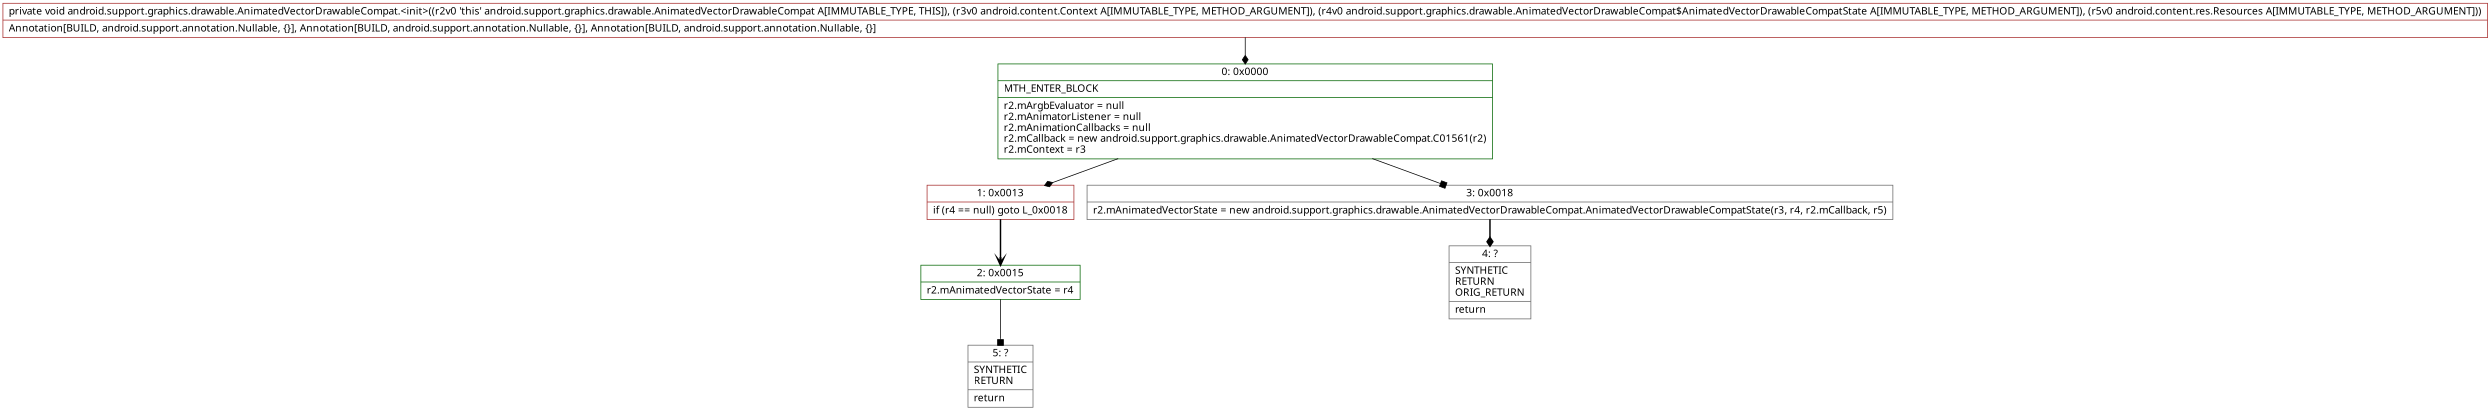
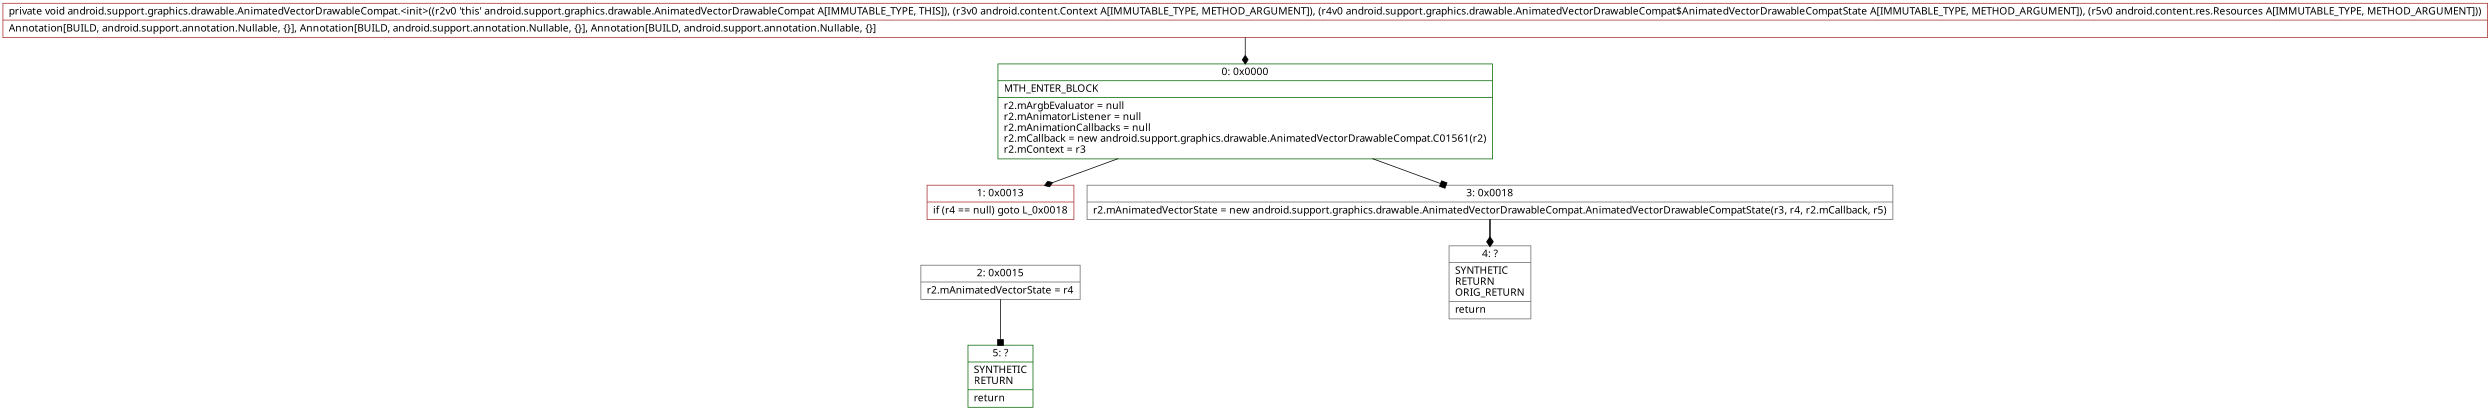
(1000, 239) -> none
(1000, 282) -> (1000, 282)
(1000, 376) -> (1000, 376)
